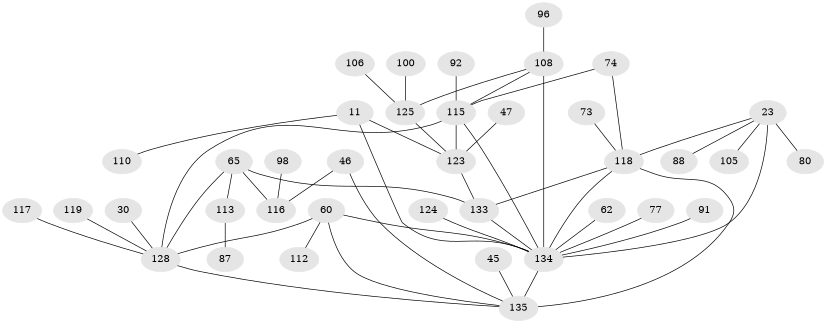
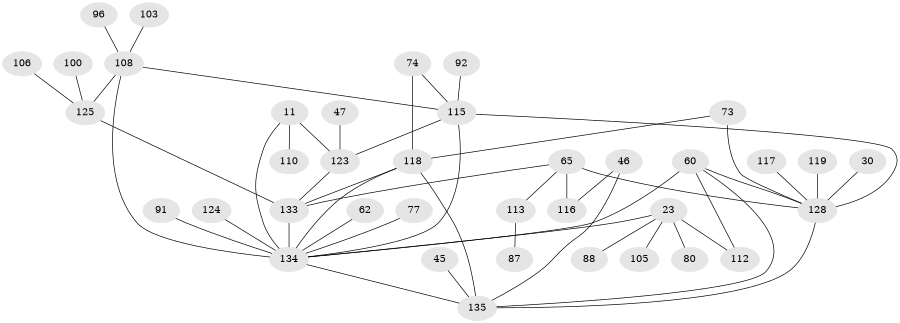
none -> (149, 15)
(695, 136) -> (704, 235)
(431, 137) -> (187, 162)
(283, 162) -> none
none -> (747, 178)
